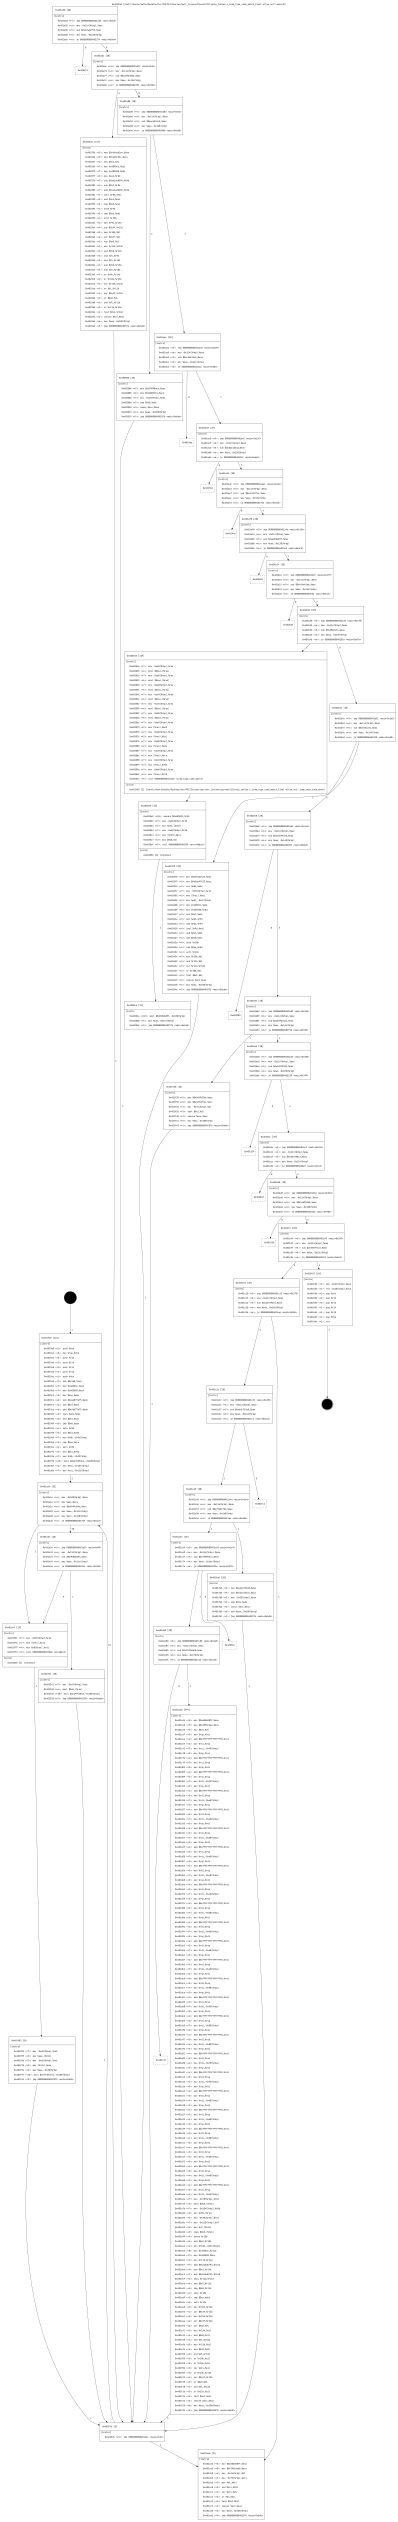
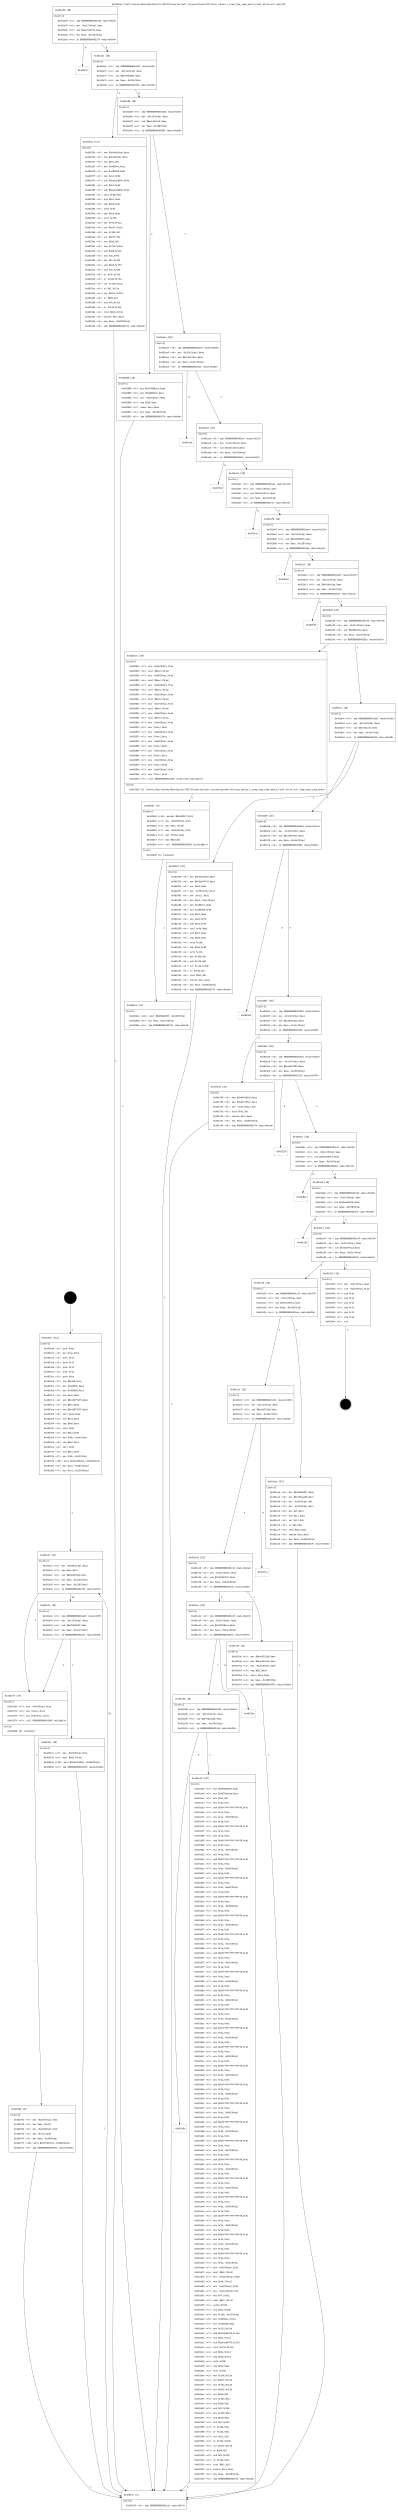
(173, 2454) -> (298, 2066)
